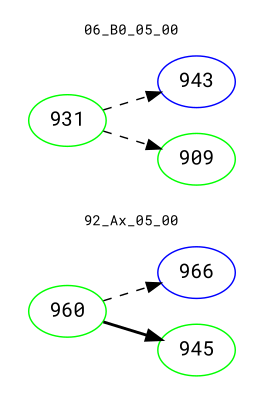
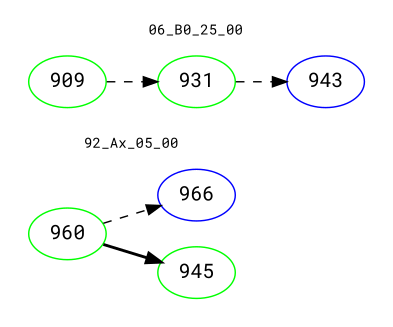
(132, 31) -> (197, 31)
(125, 138) -> (125, 82)
